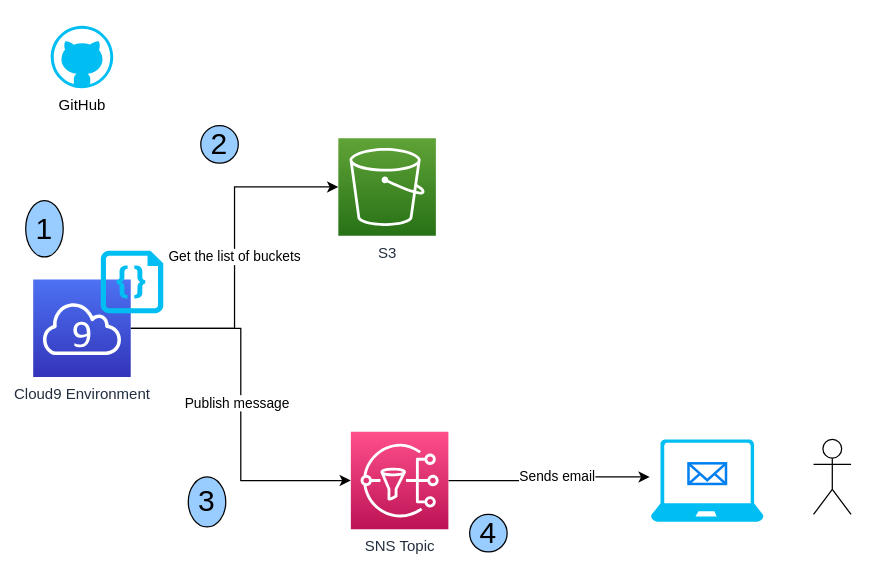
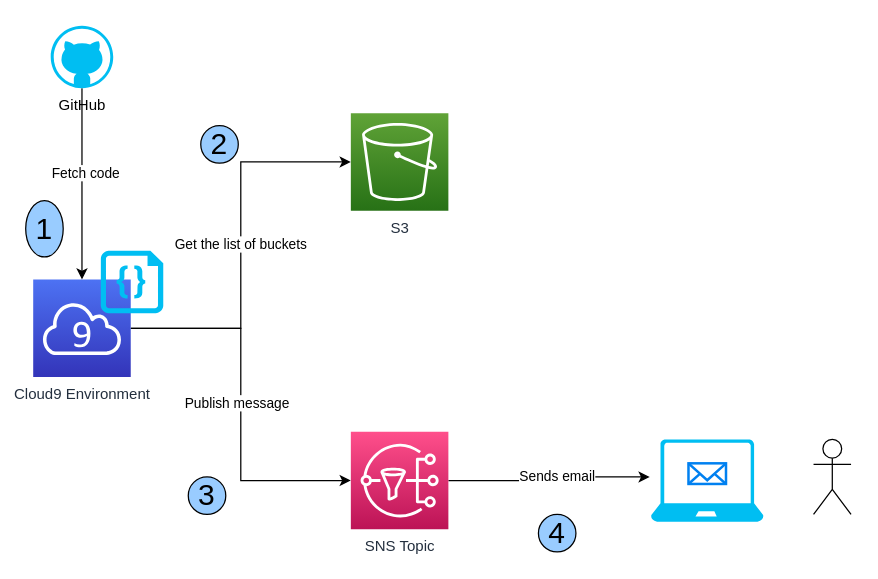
none -> (82, 179)
(387, 187) -> (399, 162)
(207, 502) -> (207, 495)
(488, 533) -> (557, 533)
